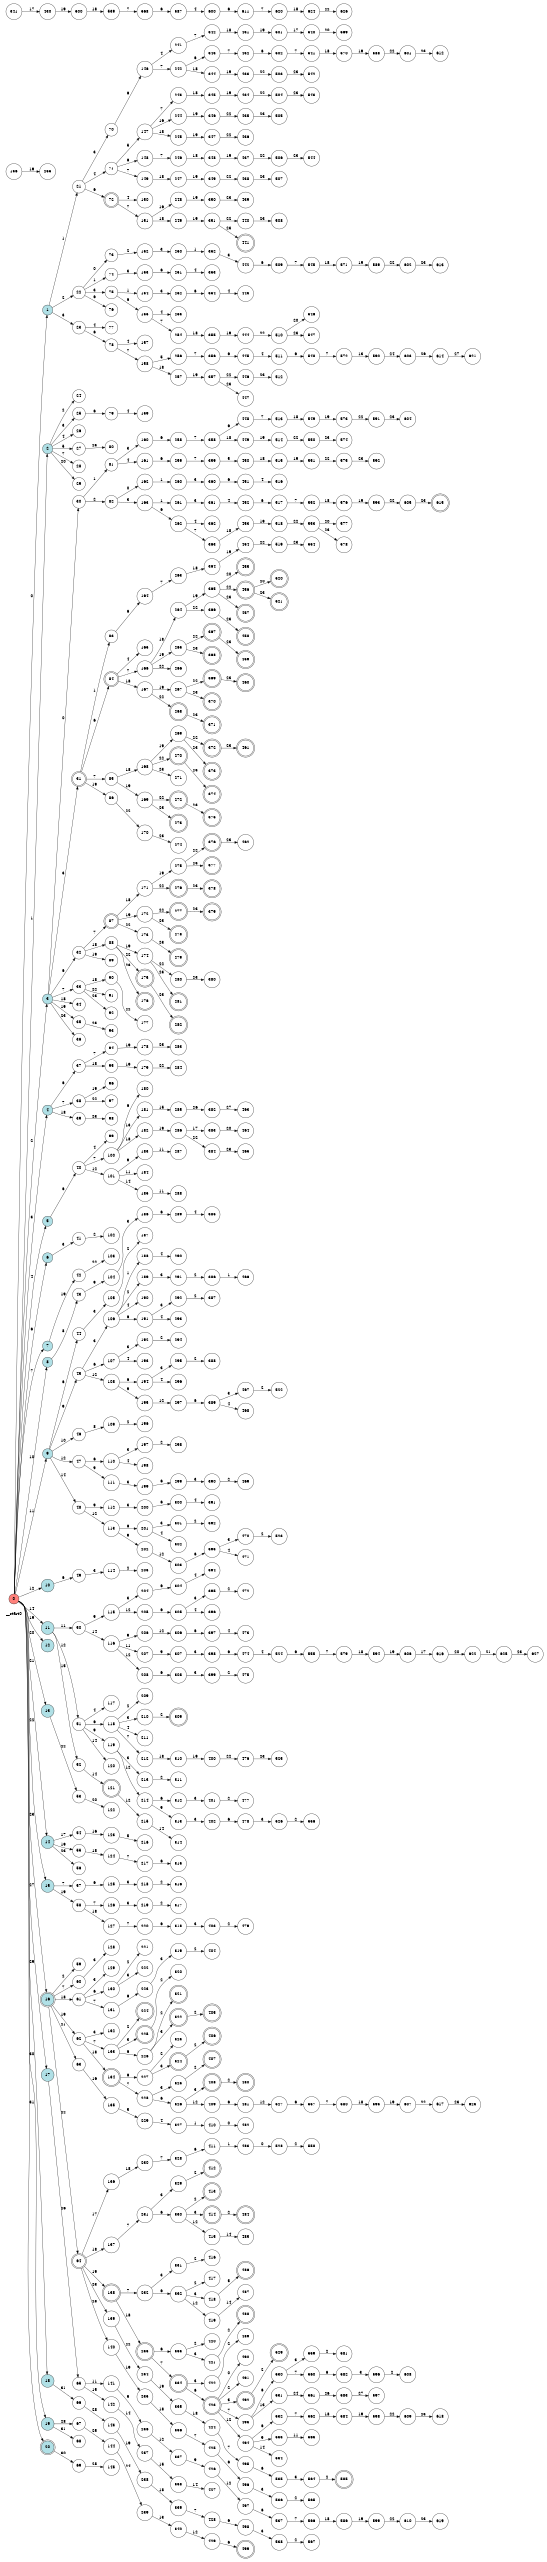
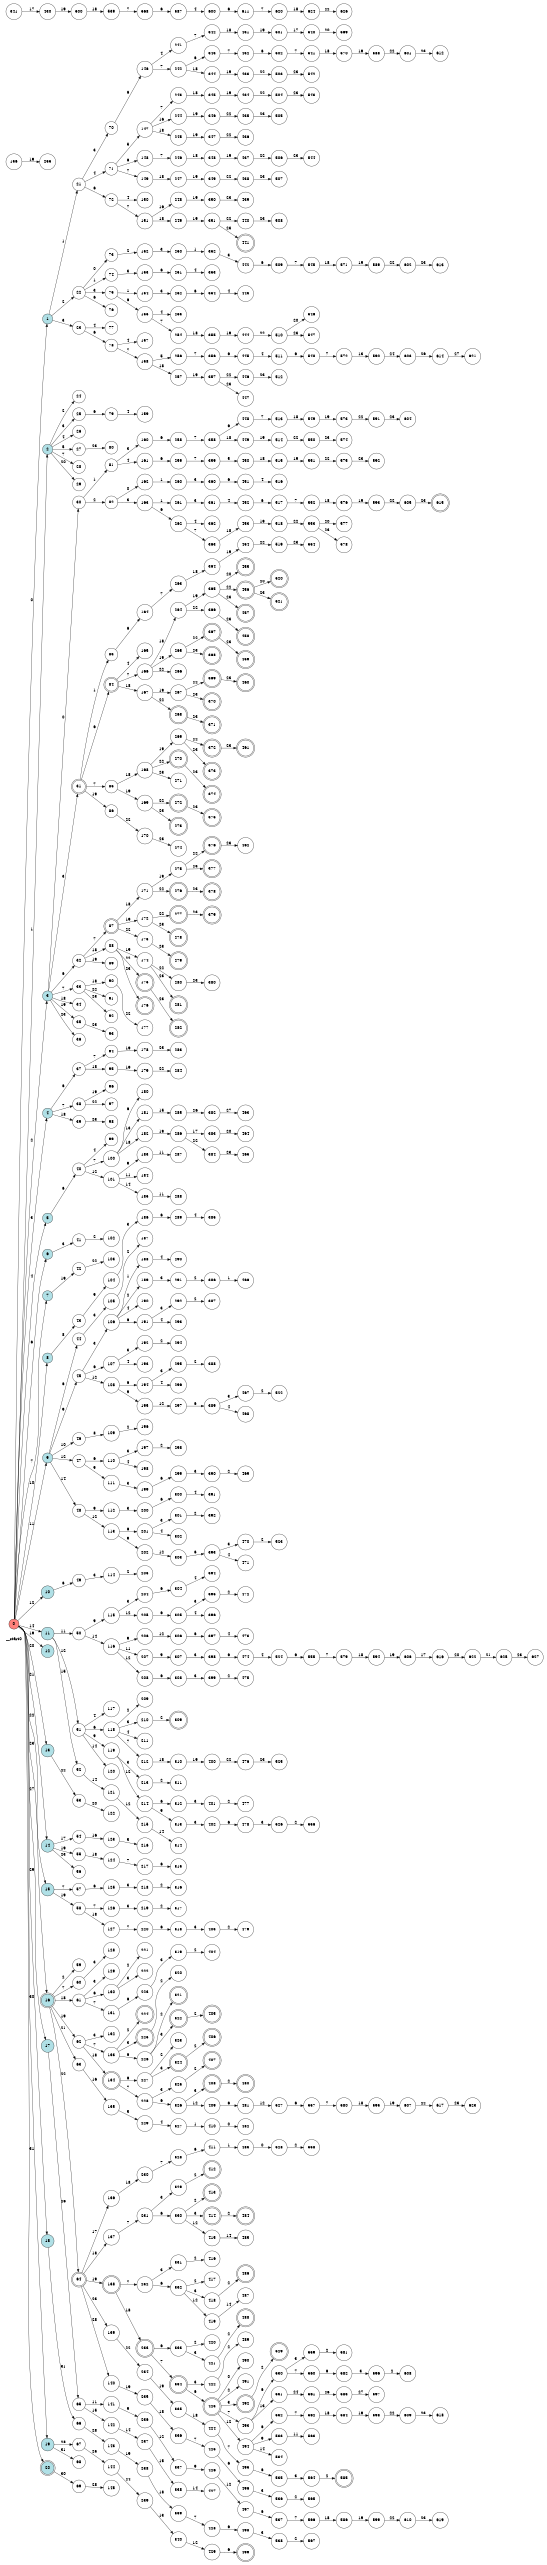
(111, 200) -> (111, 200)
(111, 1788) -> (111, 1793)
(229, 2281) -> (229, 2283)
